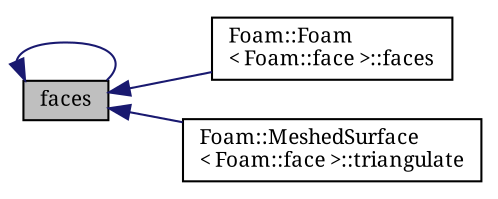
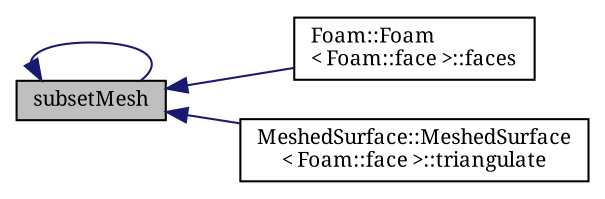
(66, 101) -> (91, 101)
(332, 150) -> (414, 150)
